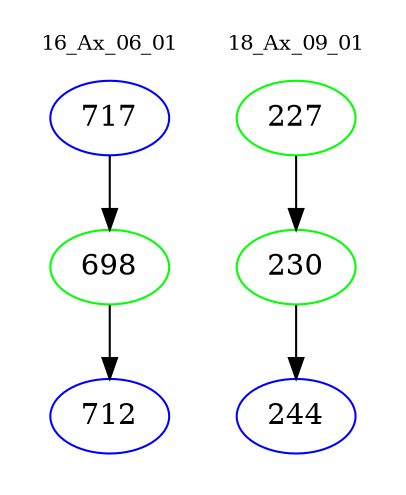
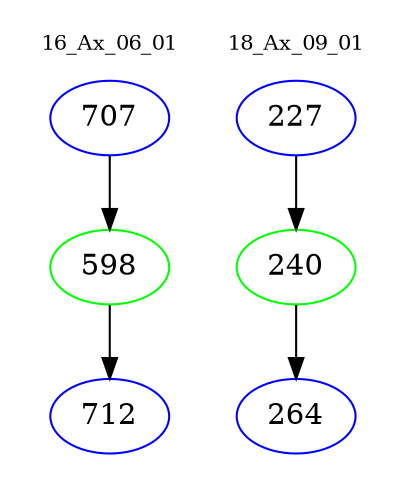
(110, 118) -> (110, 118)
(296, 118) -> (296, 118)
(110, 267) -> (110, 267)
(296, 267) -> (296, 267)
(296, 416) -> (296, 416)
